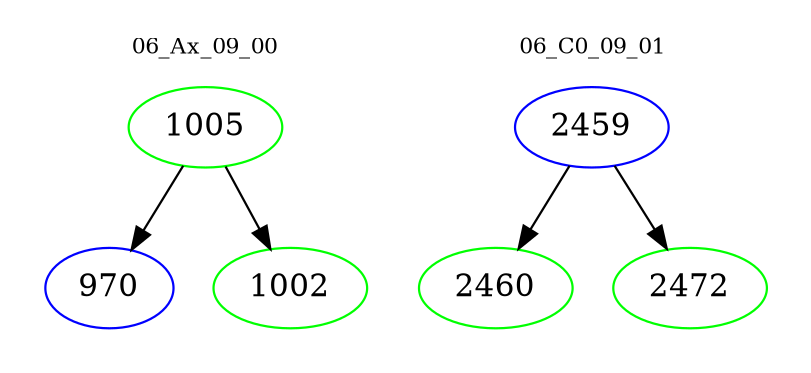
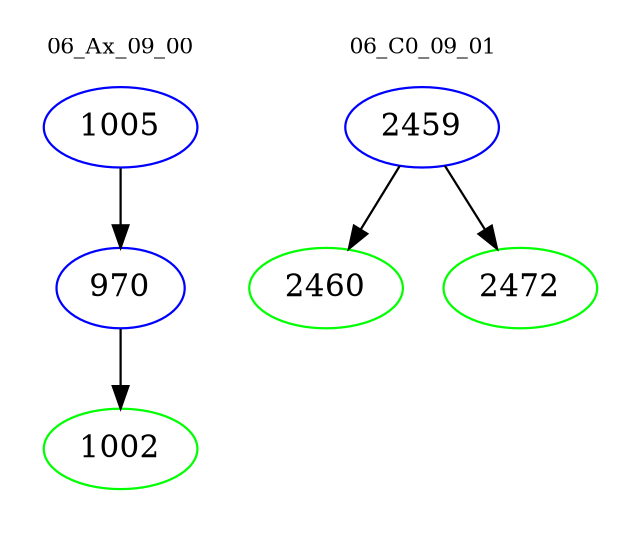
(205, 127) -> (121, 127)
(243, 198) -> (121, 358)
